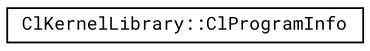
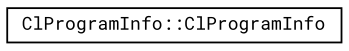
(185, 25) -> (174, 25)
